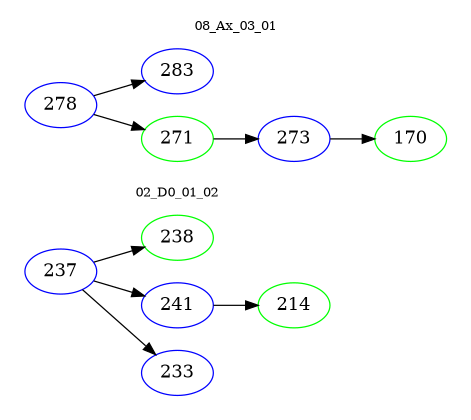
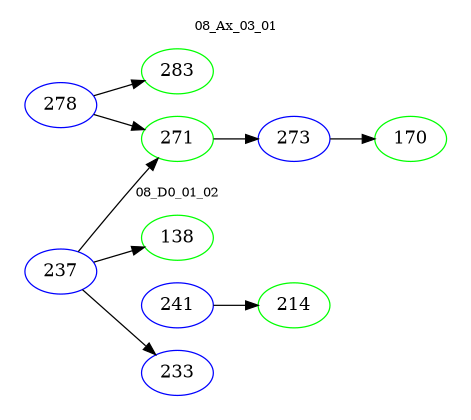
(177, 71) -> (177, 71)
(177, 193) -> (177, 193)
(177, 238) -> (177, 238)
(113, 287) -> (113, 209)
